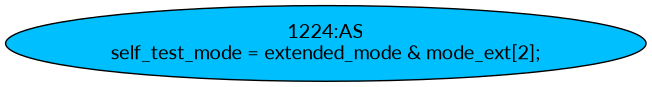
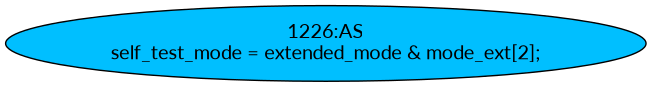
(326, 43) -> (326, 43)
